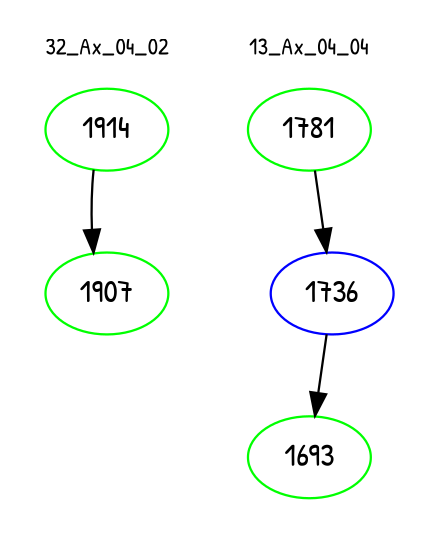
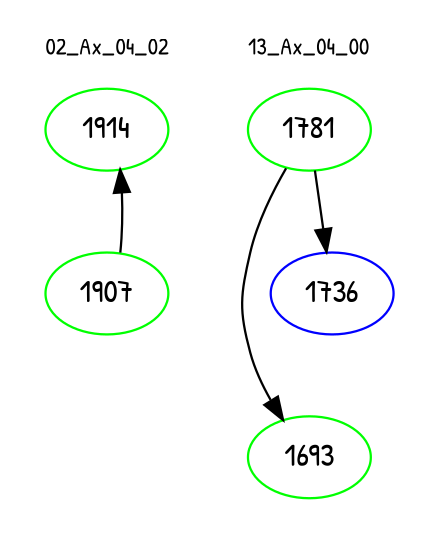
(108, 49) -> (108, 49)
(309, 49) -> (309, 49)
(92, 200) -> (122, 223)
(322, 364) -> (244, 283)
